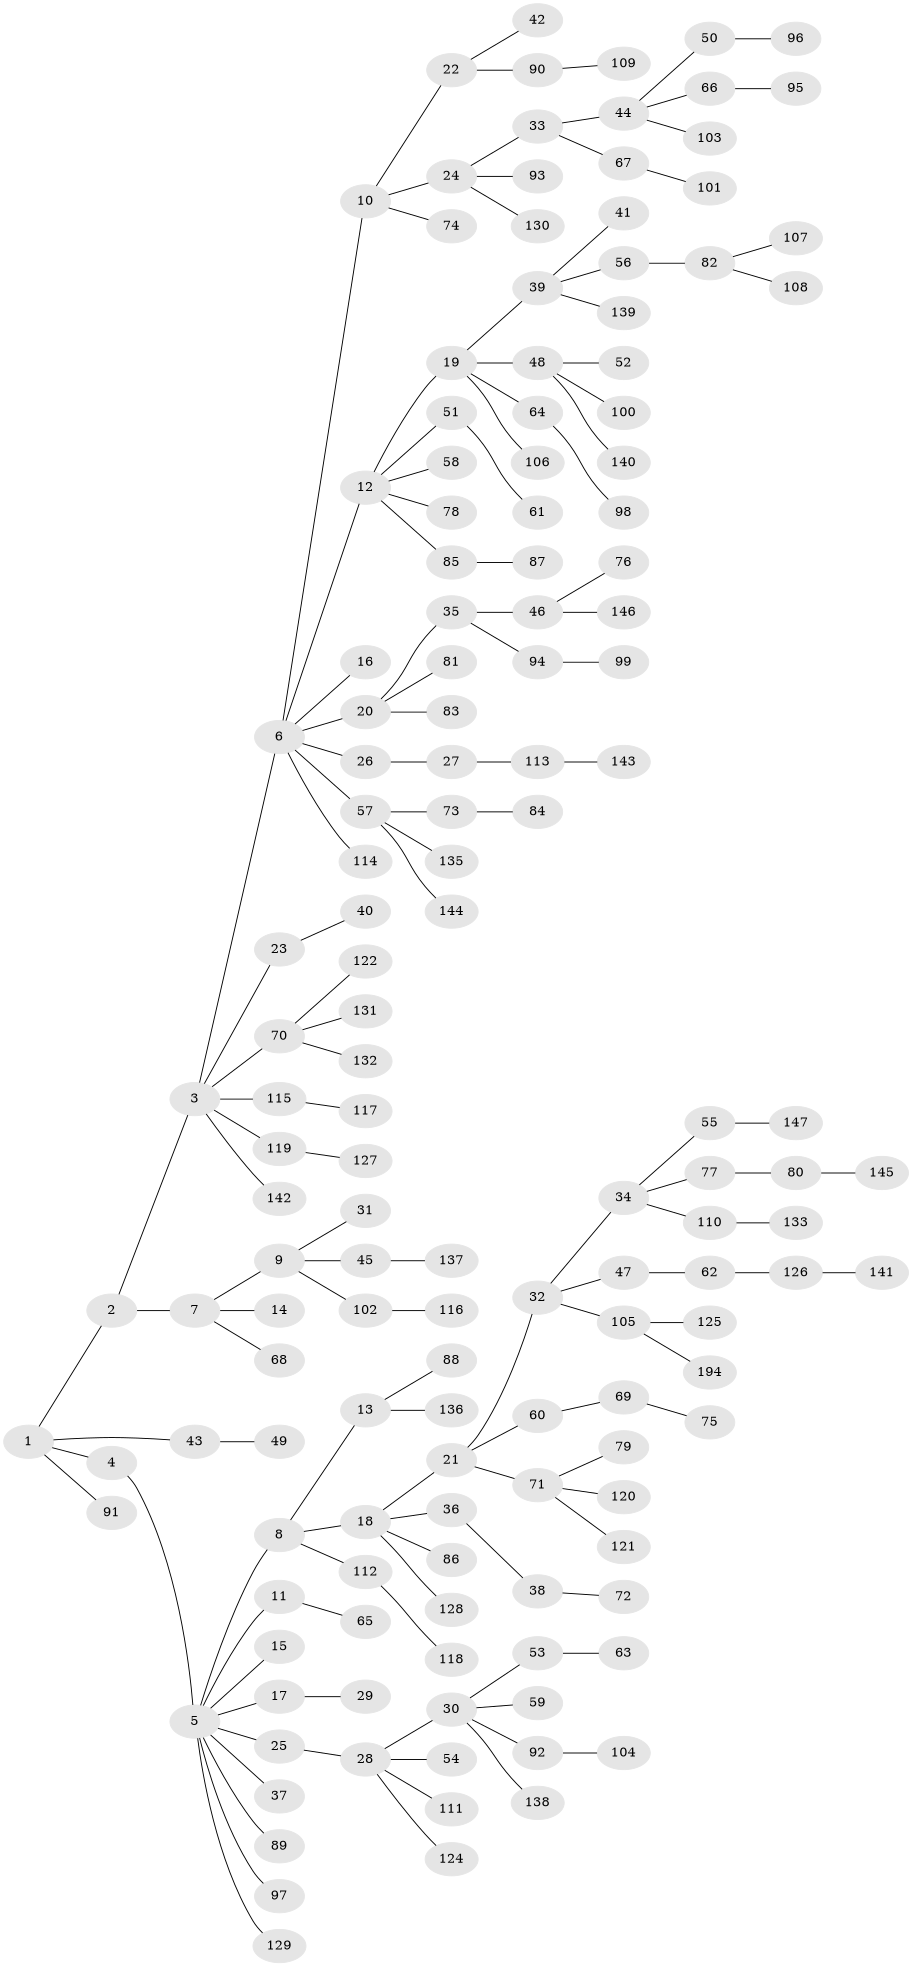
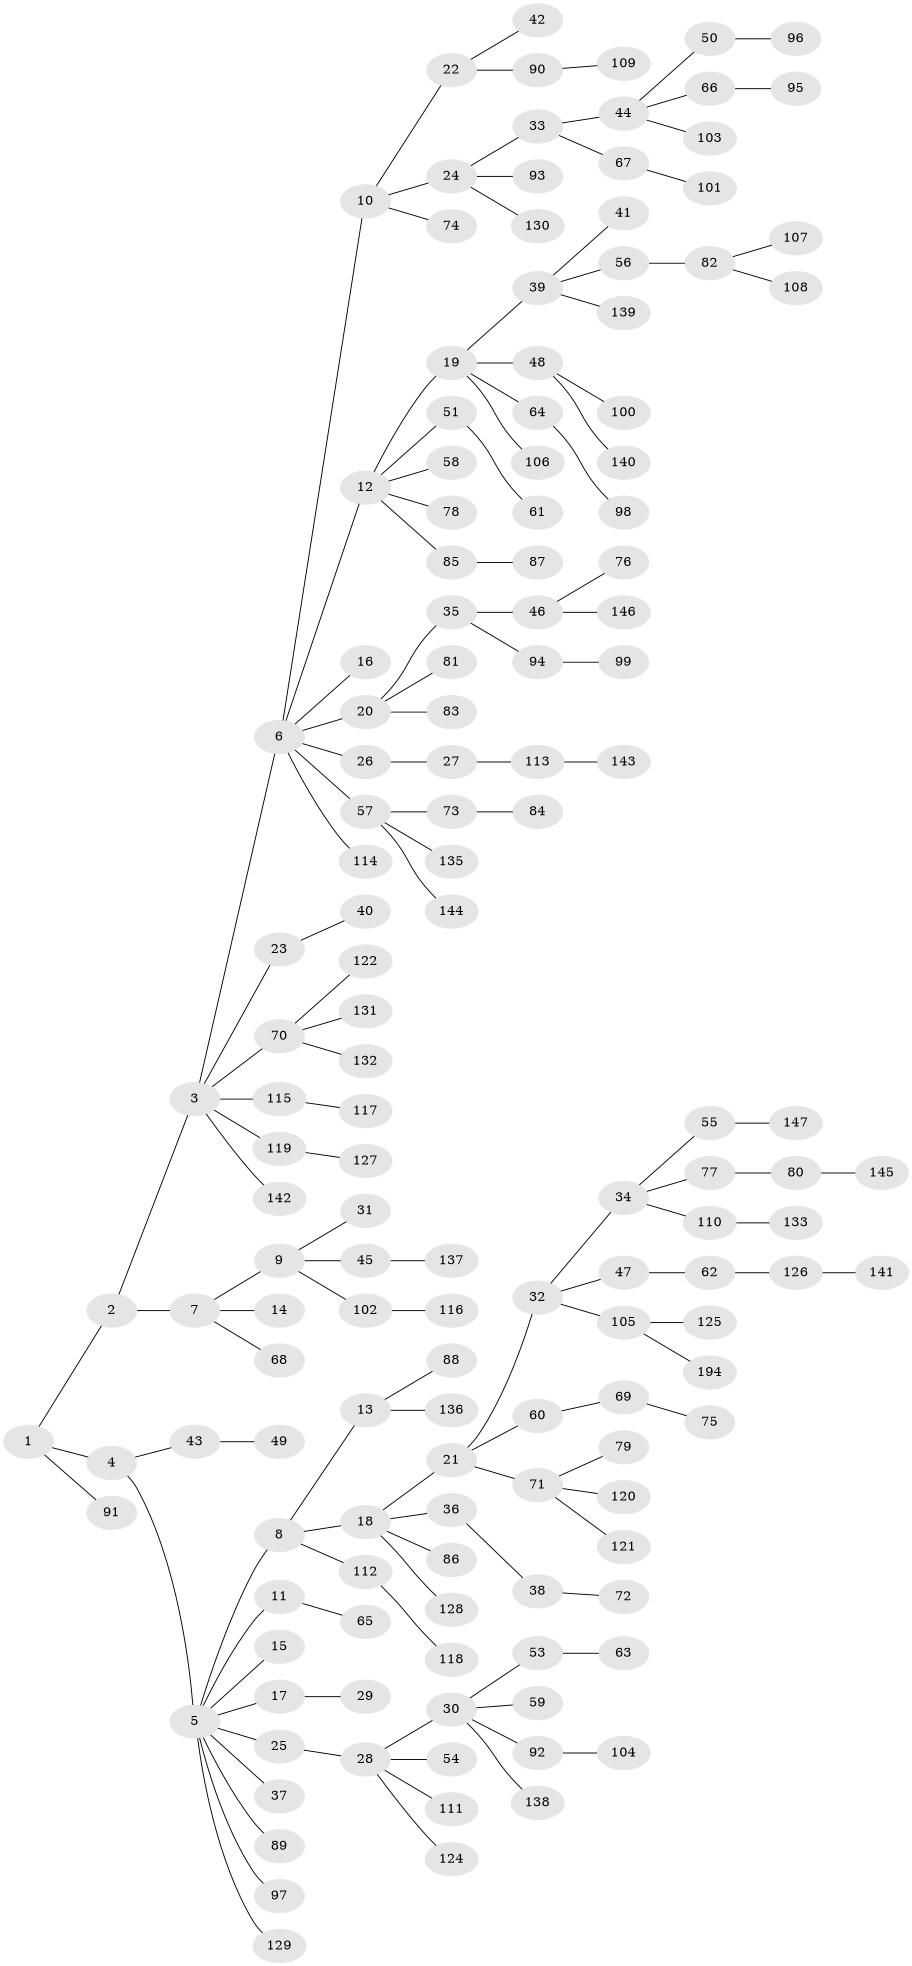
(624, 363) -> none
(112, 1438) -> (153, 1452)
